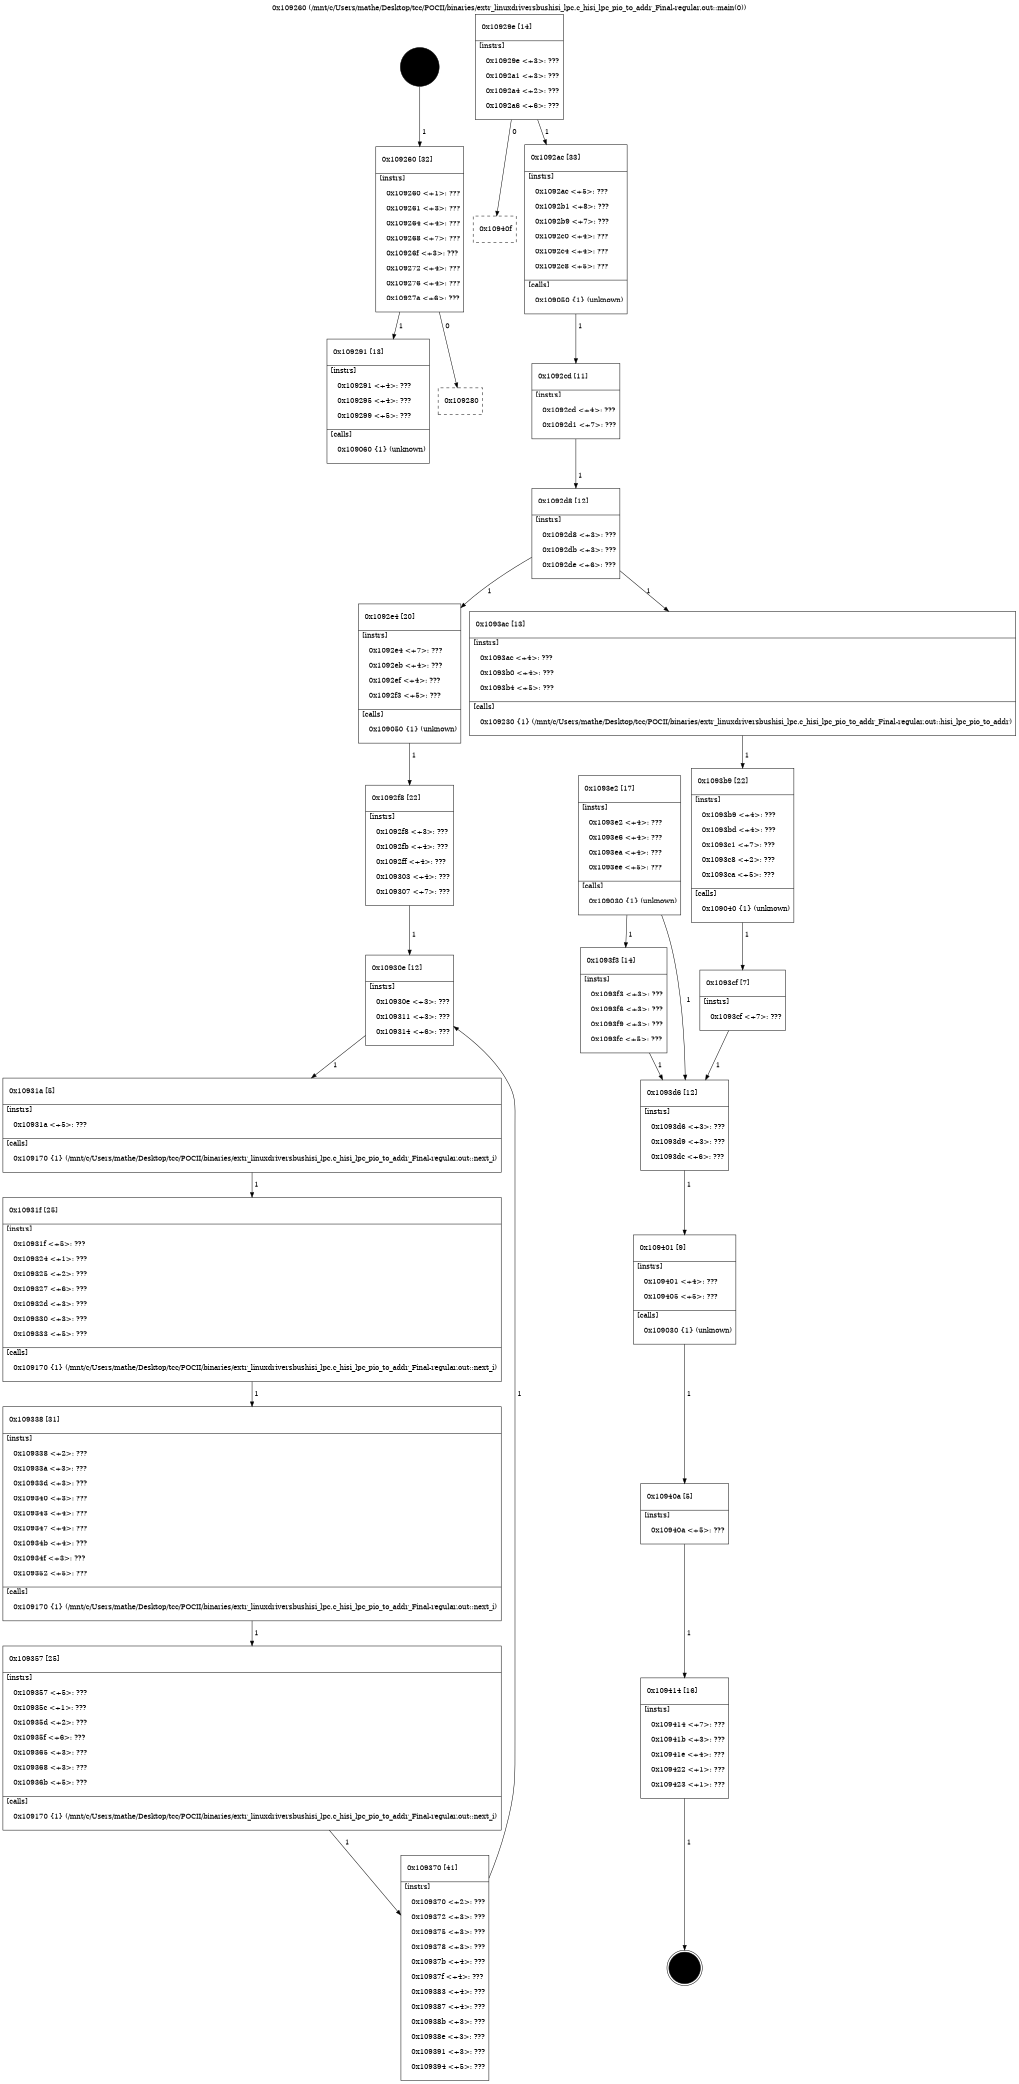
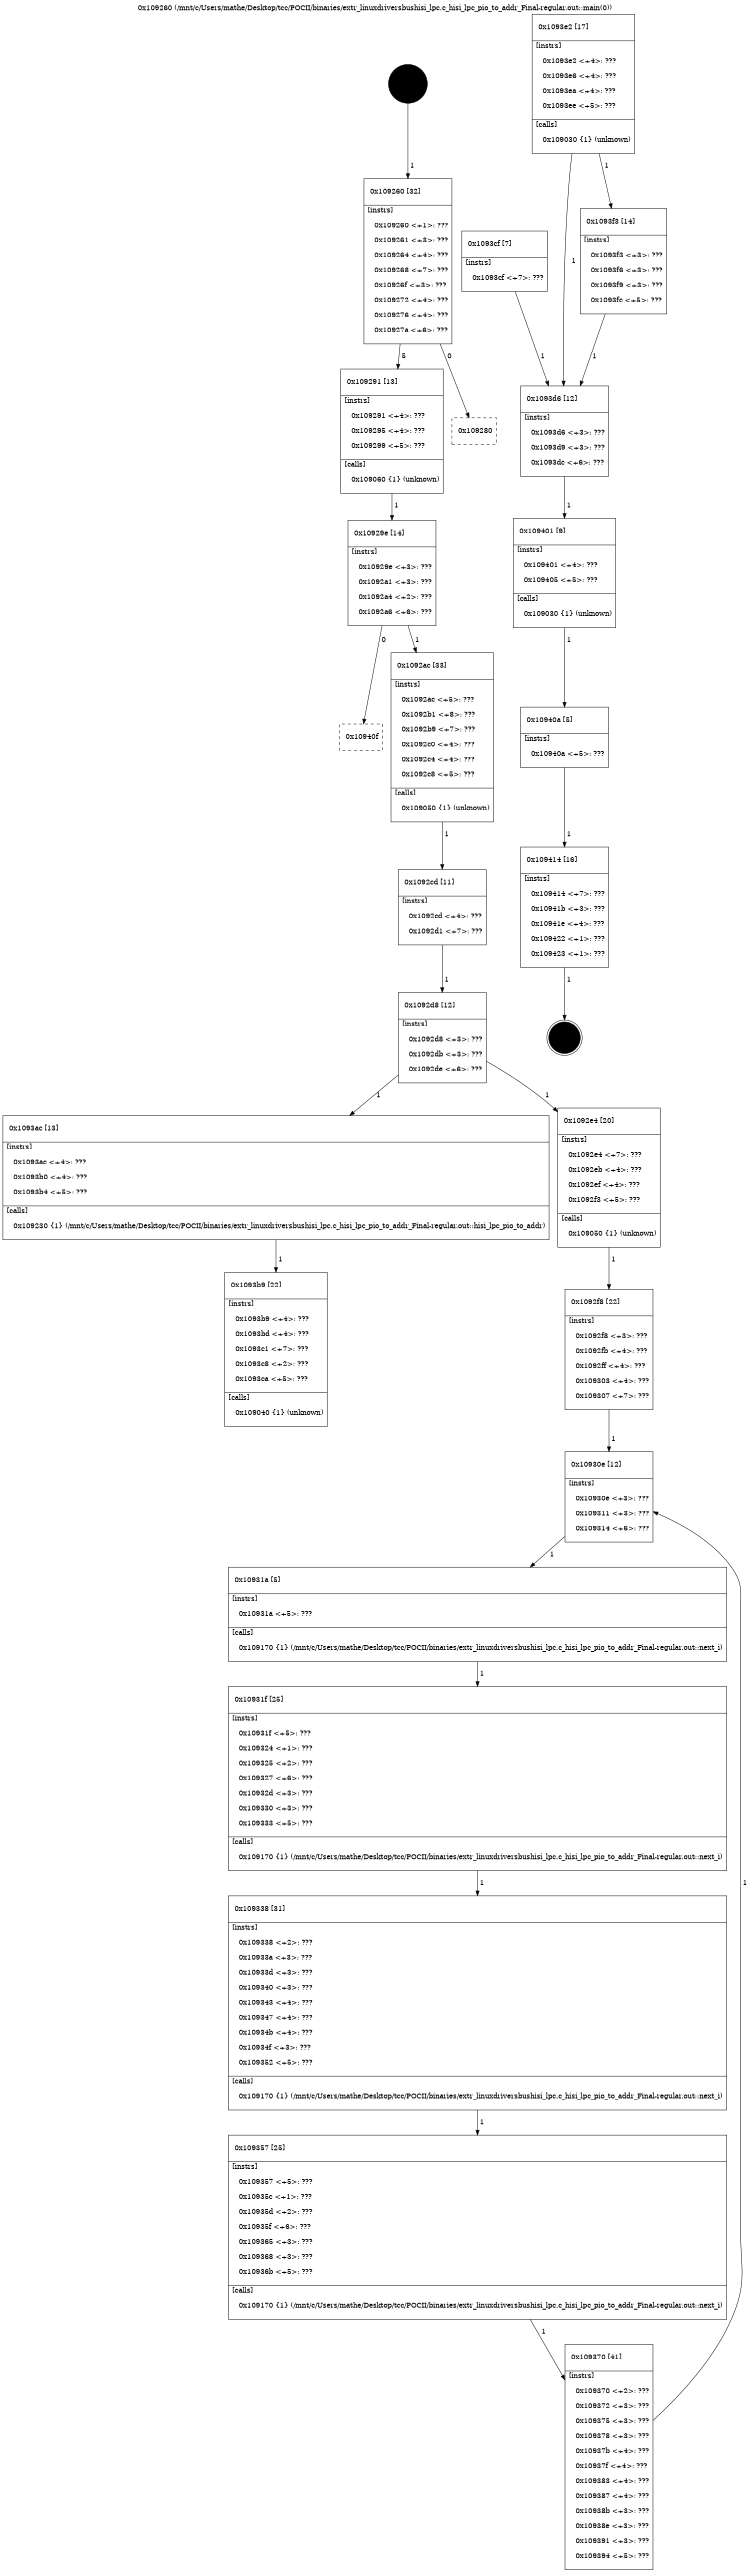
(400, 326) -> (403, 356)
none -> (392, 504)
(743, 944) -> none
